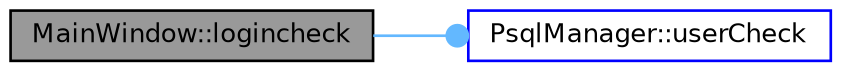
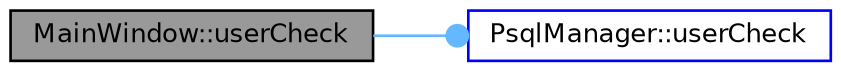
(192, 36) -> (192, 36)
